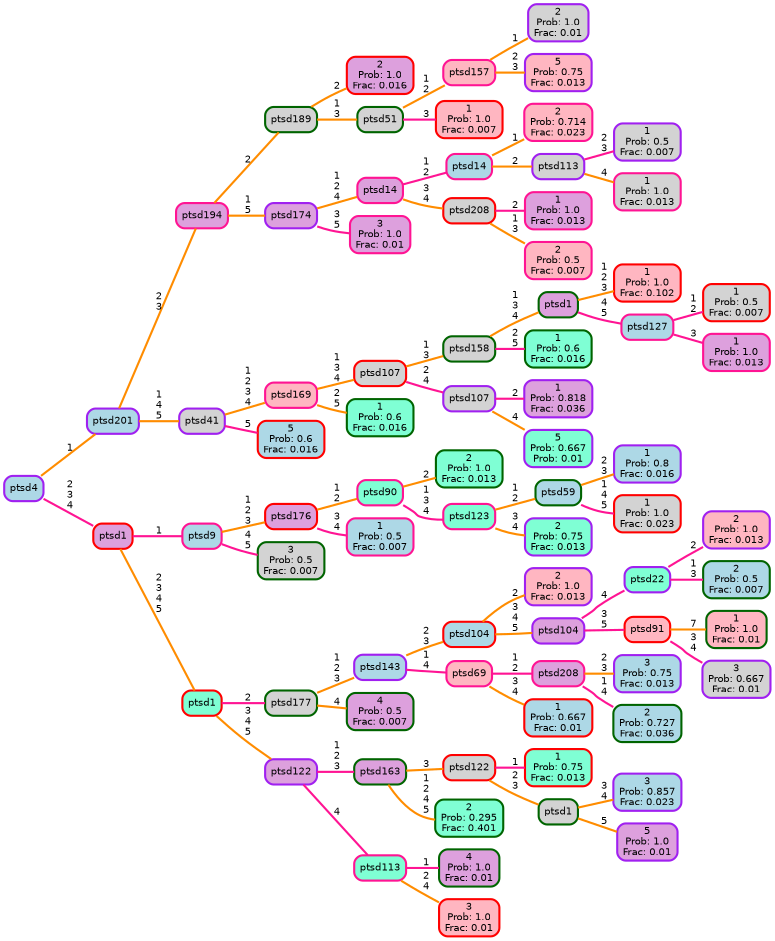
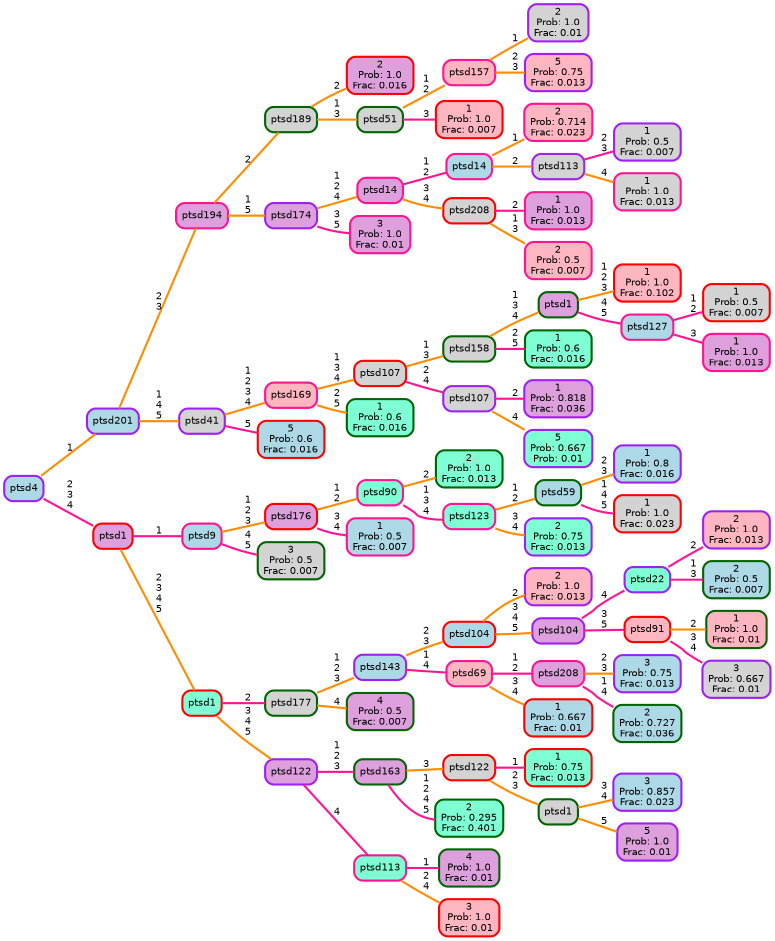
(692, 624) -> (692, 624)
(408, 807) -> (408, 807)
